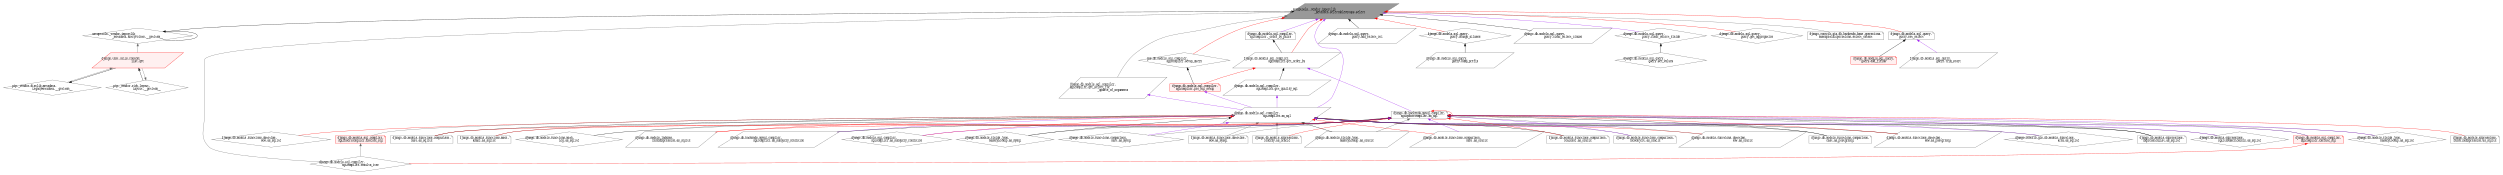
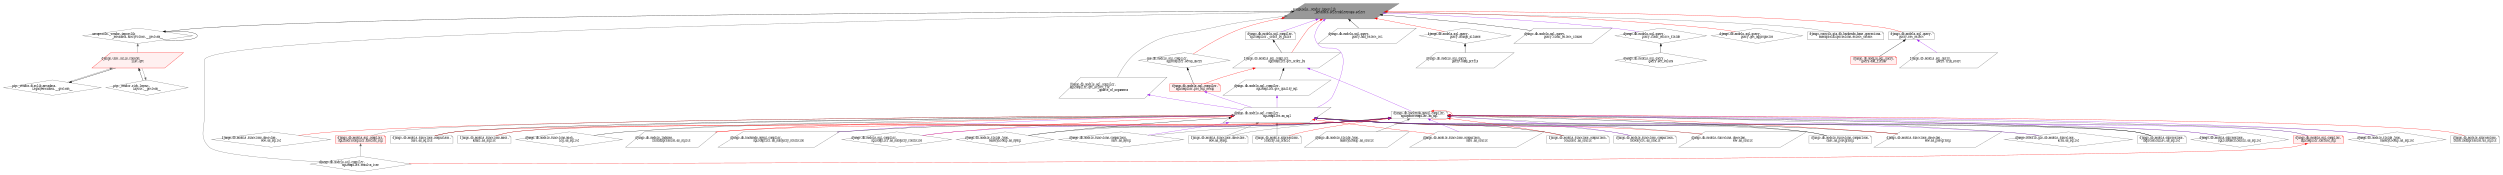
(1317, 127) -> none
